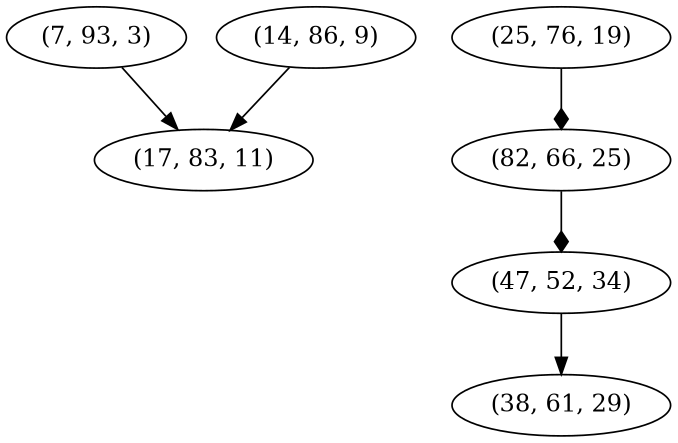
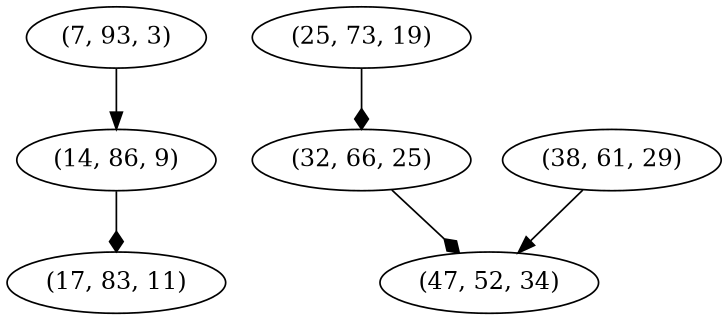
(561, 37) -> (362, 37)
(144, 92) -> (116, 90)
(266, 93) -> (116, 211)
(561, 160) -> (362, 160)
(561, 336) -> (557, 215)
